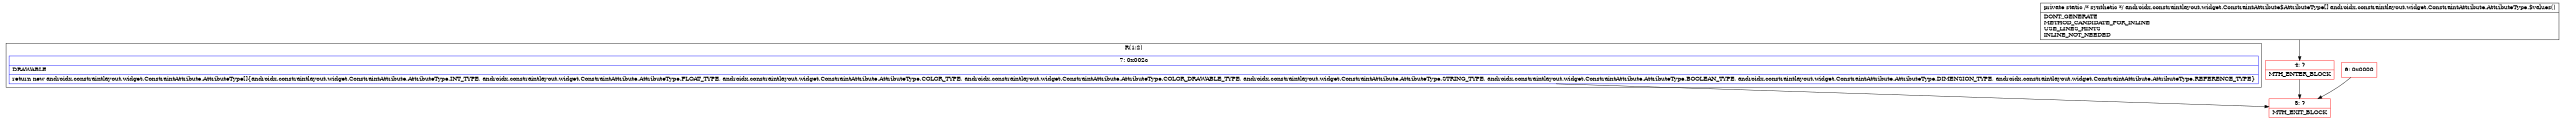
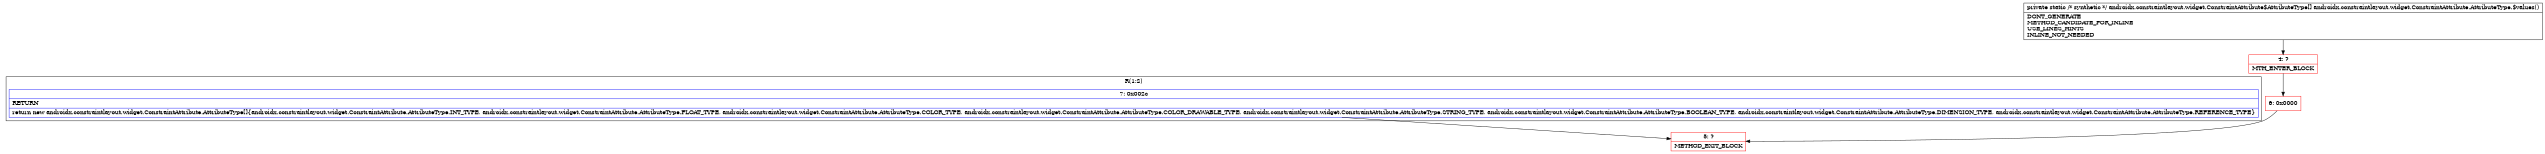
(30, 70) -> (25, 103)
(2300, 87) -> (2283, 83)
(2300, 113) -> (1708, 146)
